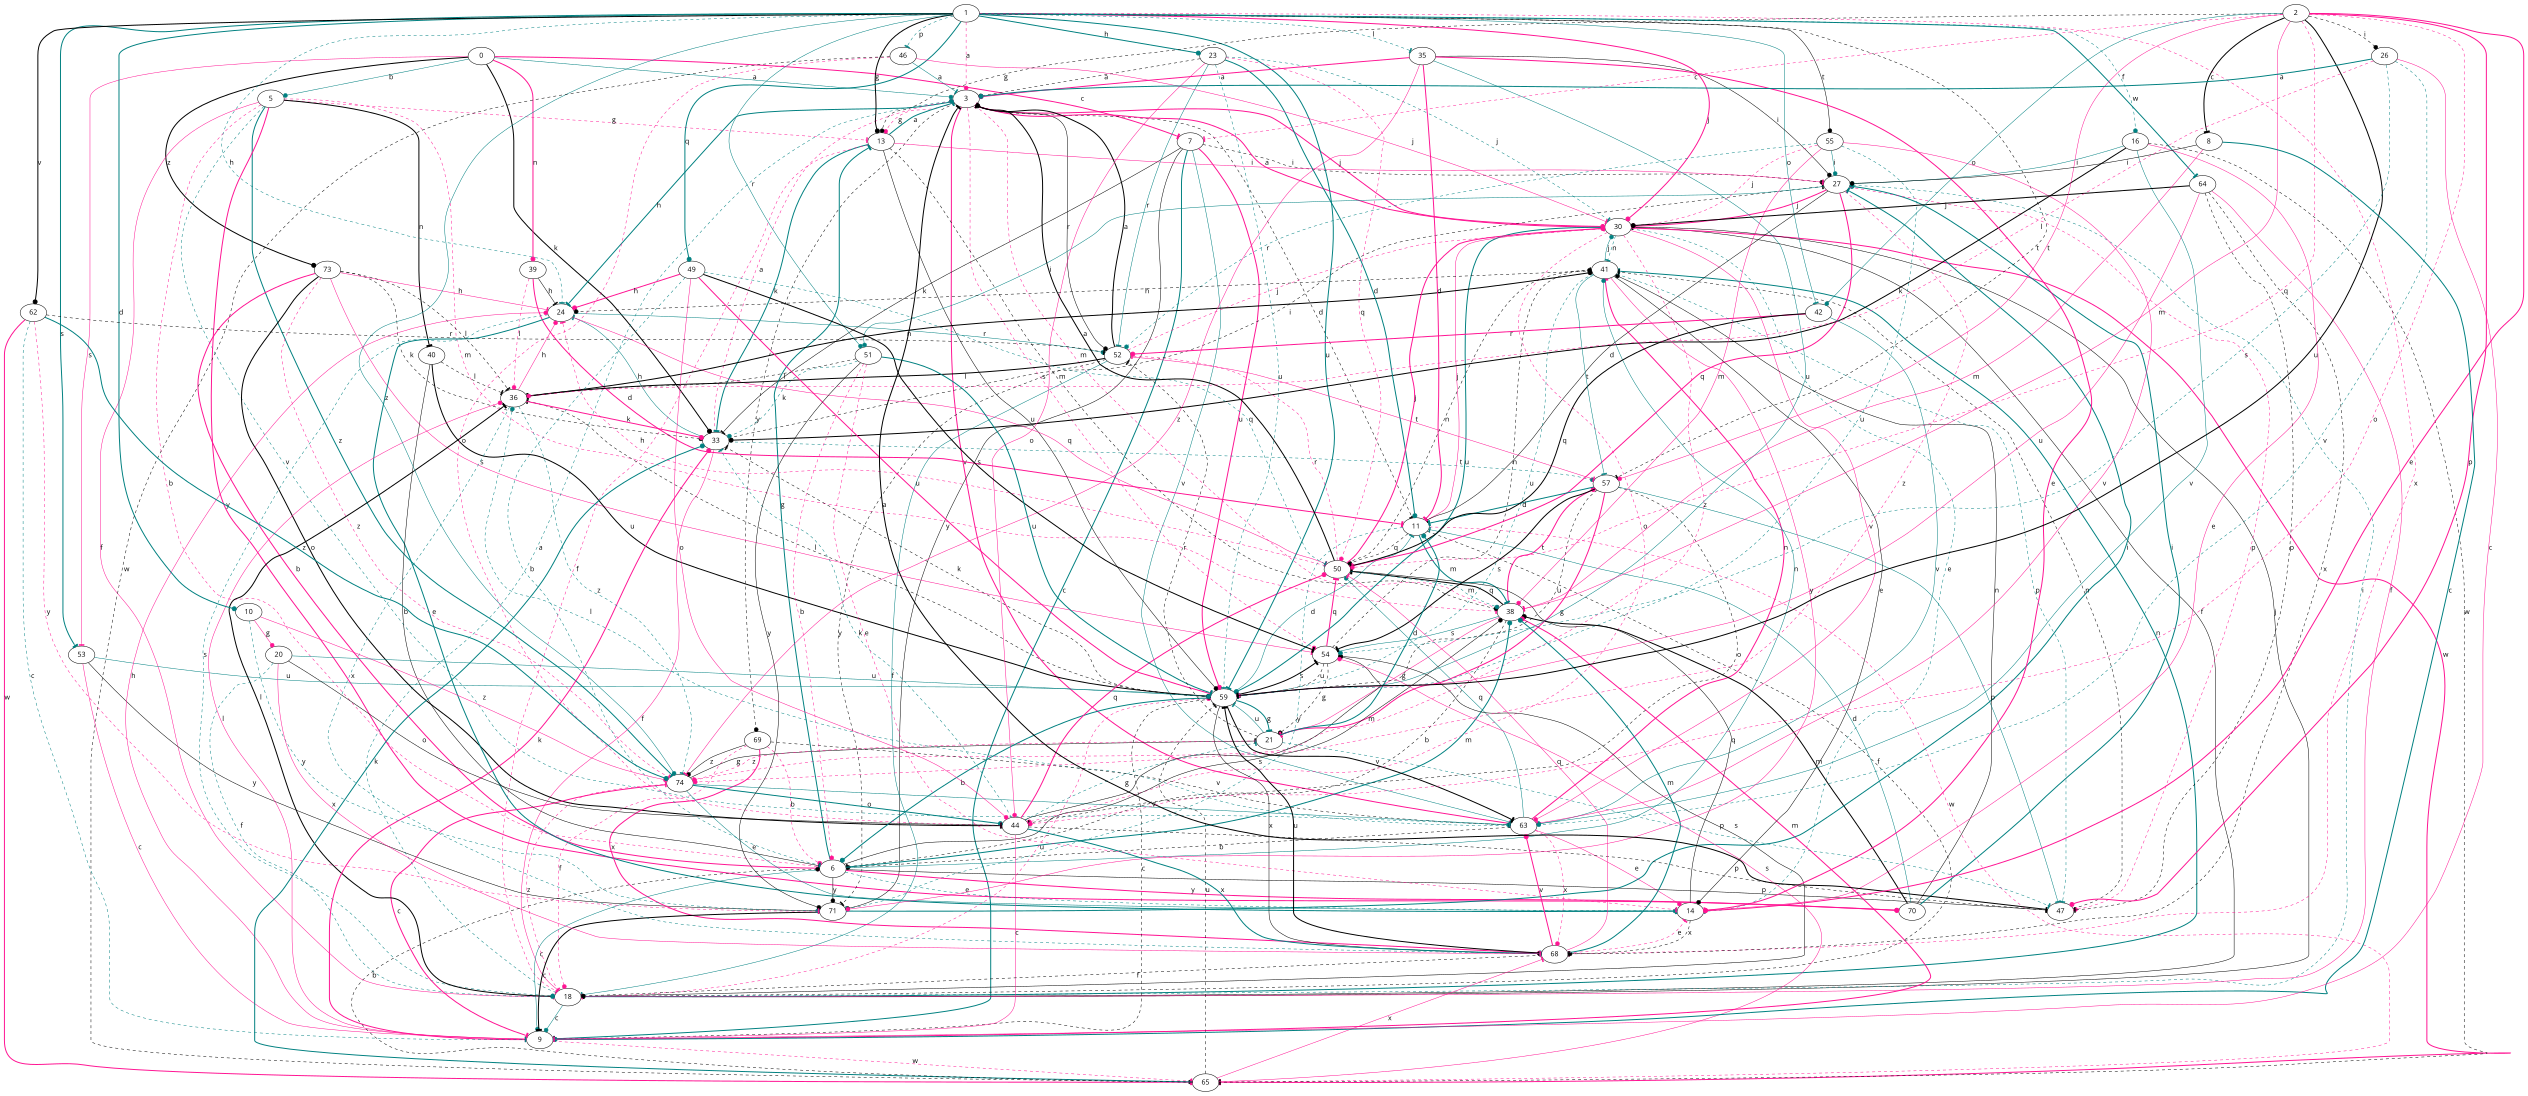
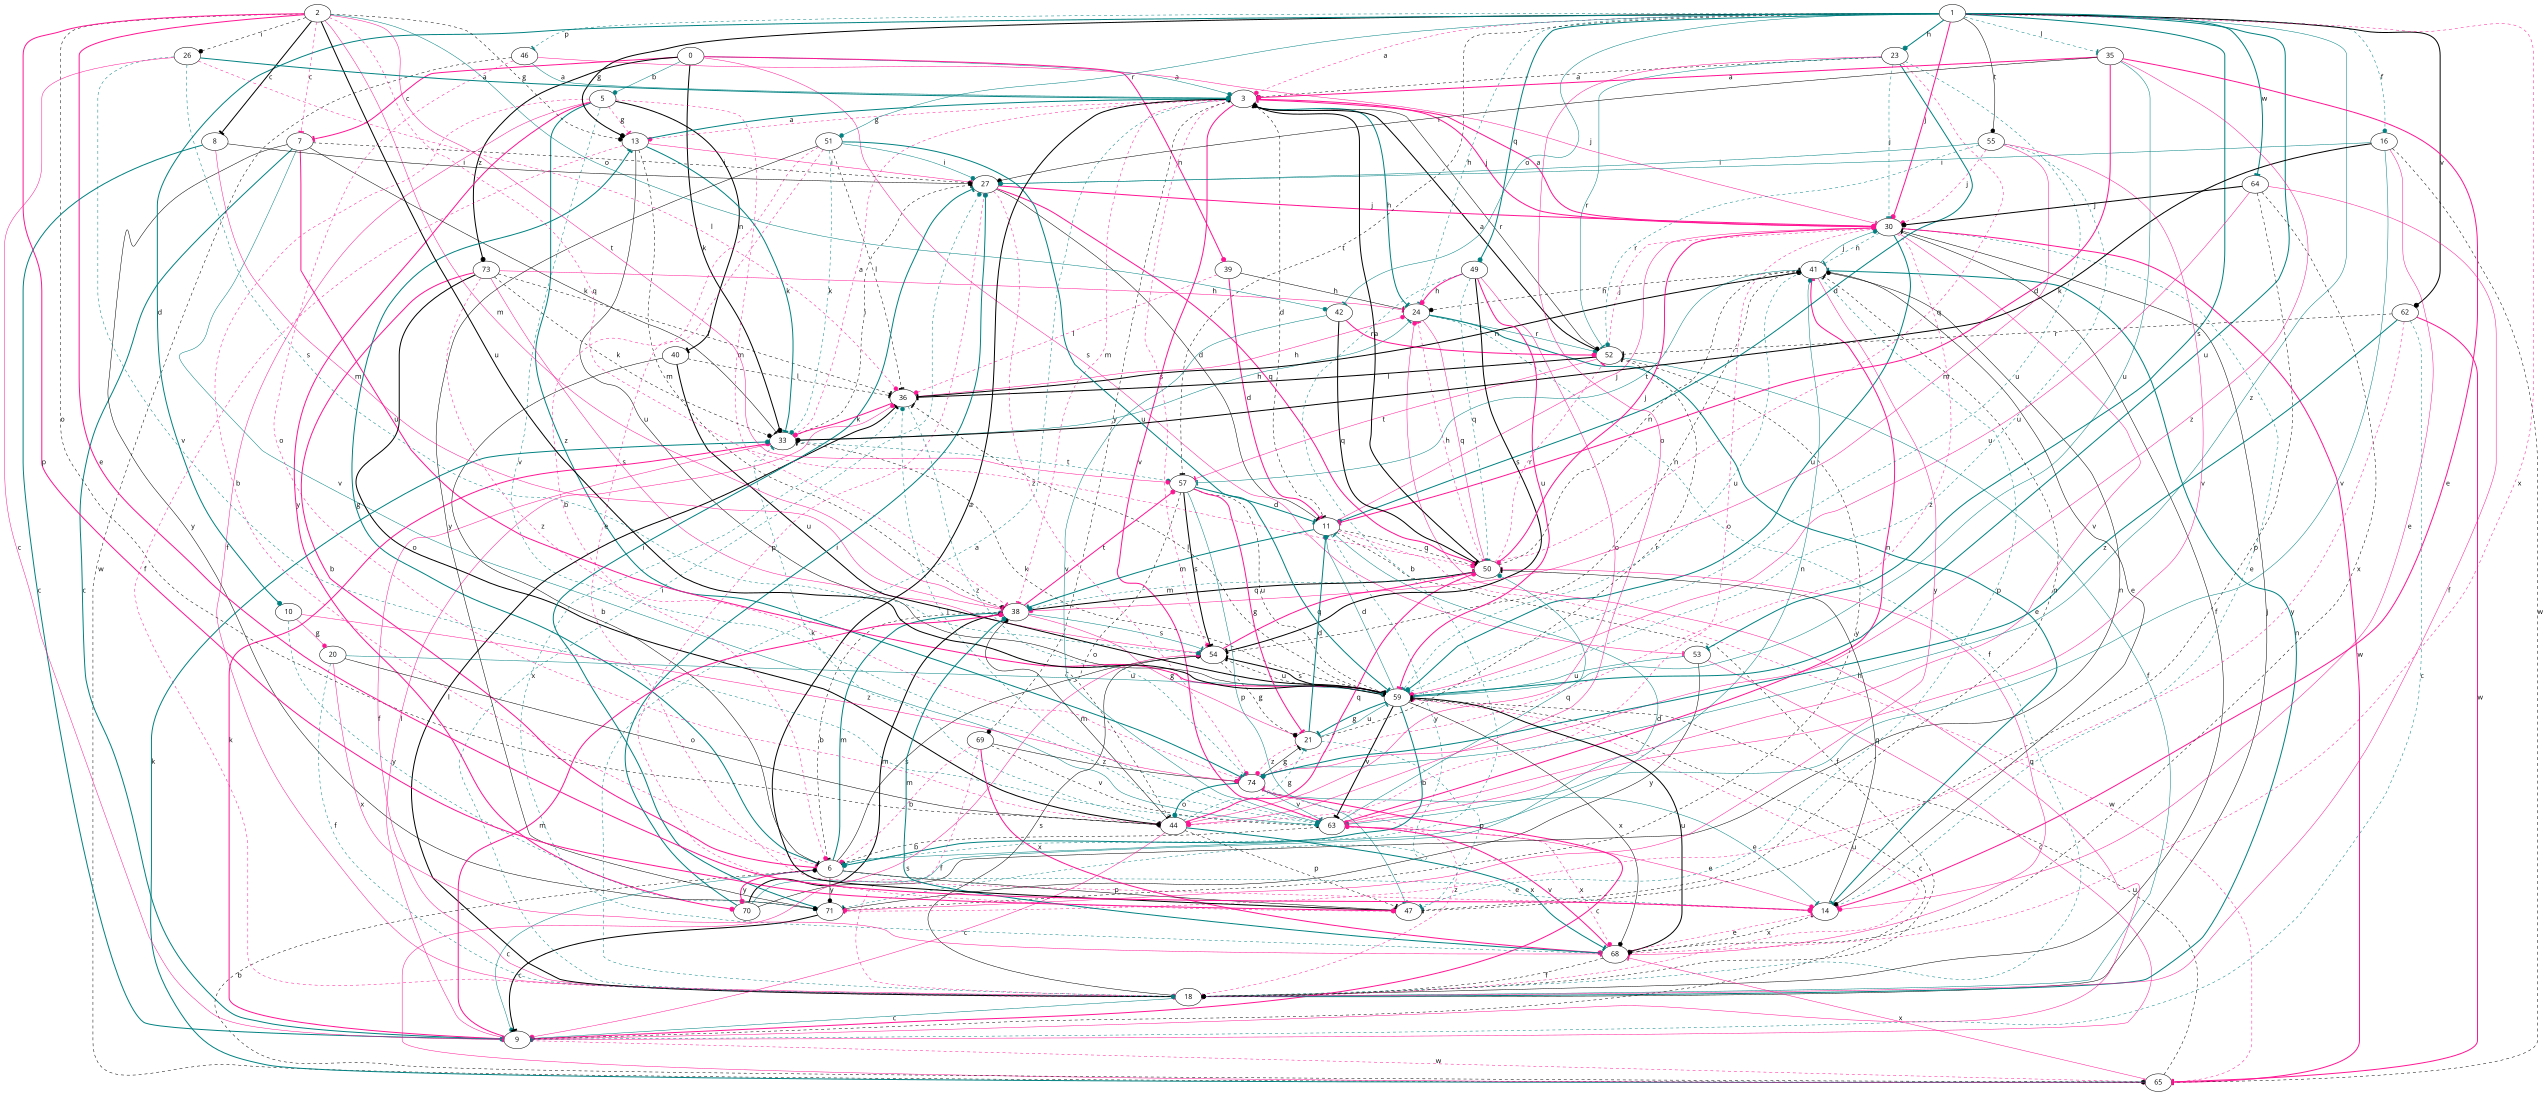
(1324, 201) -> (908, 155)
(205, 655) -> (1990, 655)
(2069, 667) -> (176, 590)
